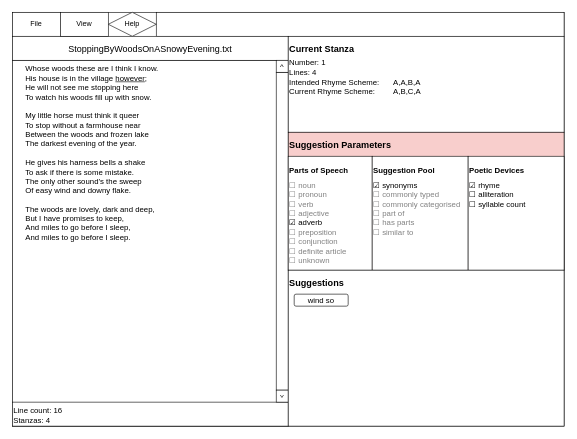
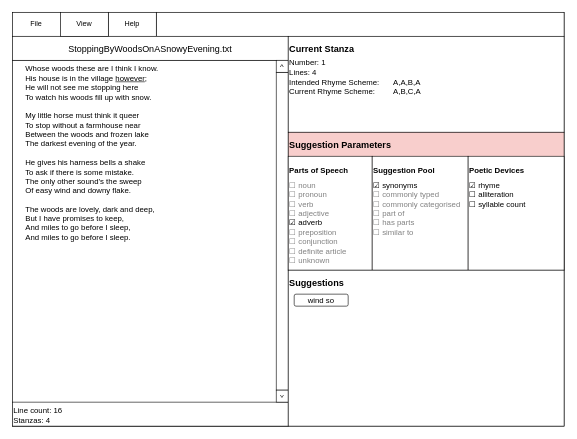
(132, 24) -> (132, 24)
